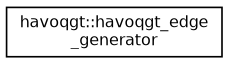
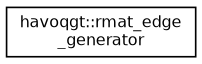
(114, 32) -> (101, 32)
